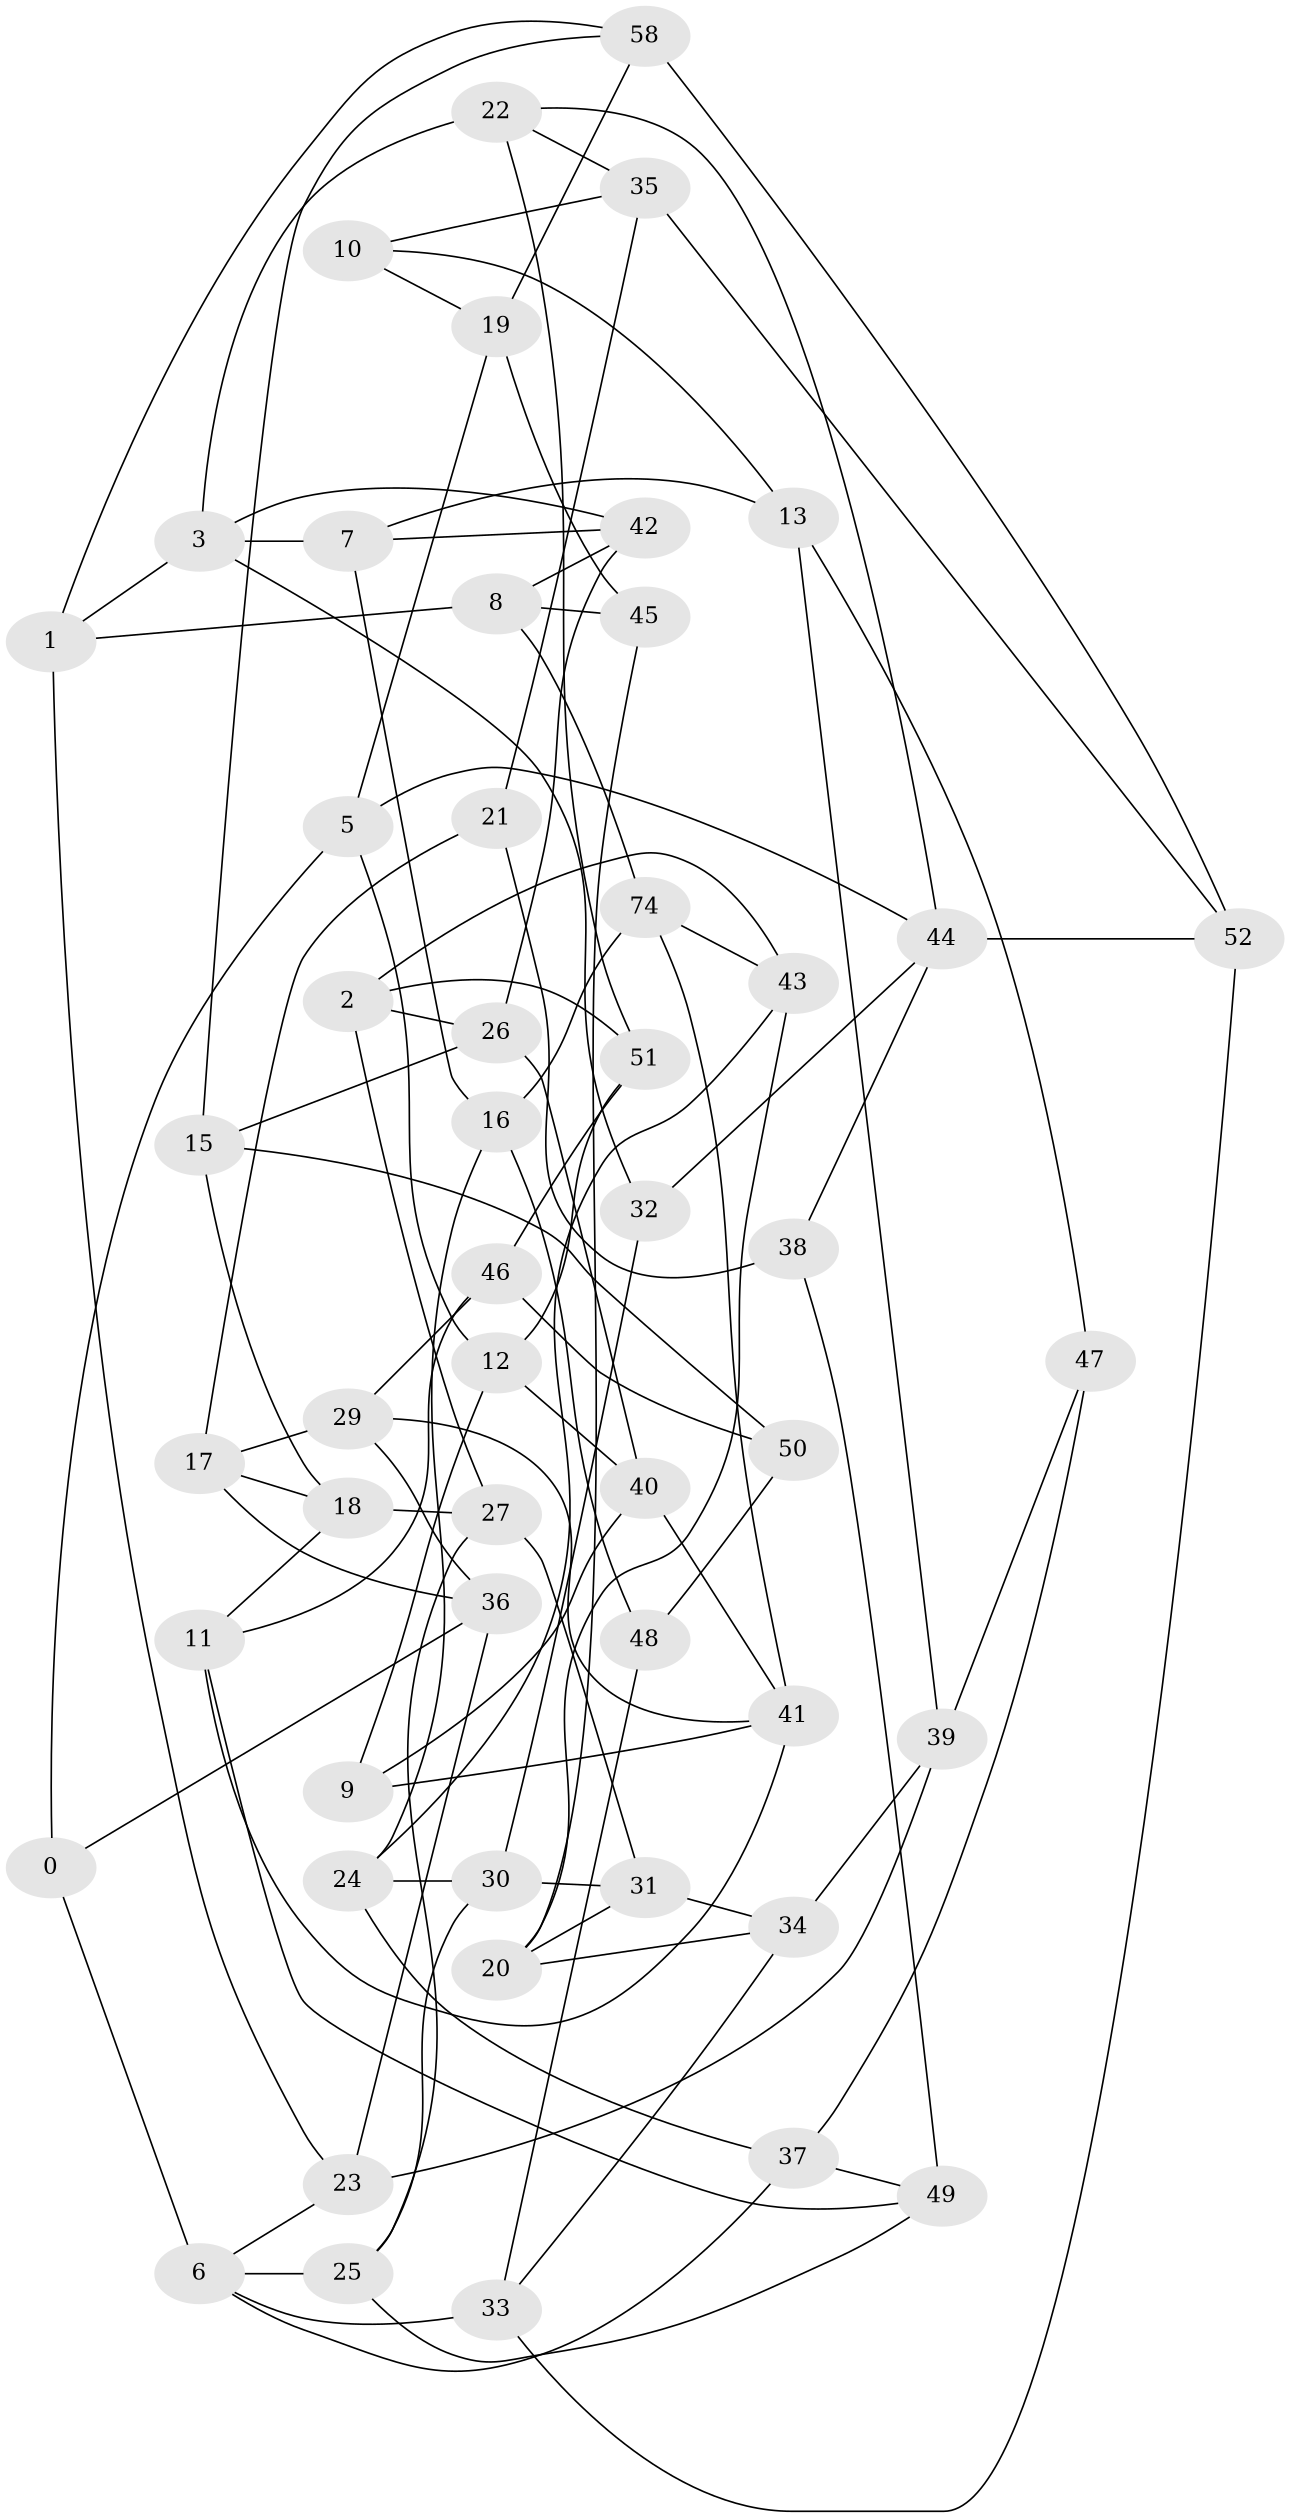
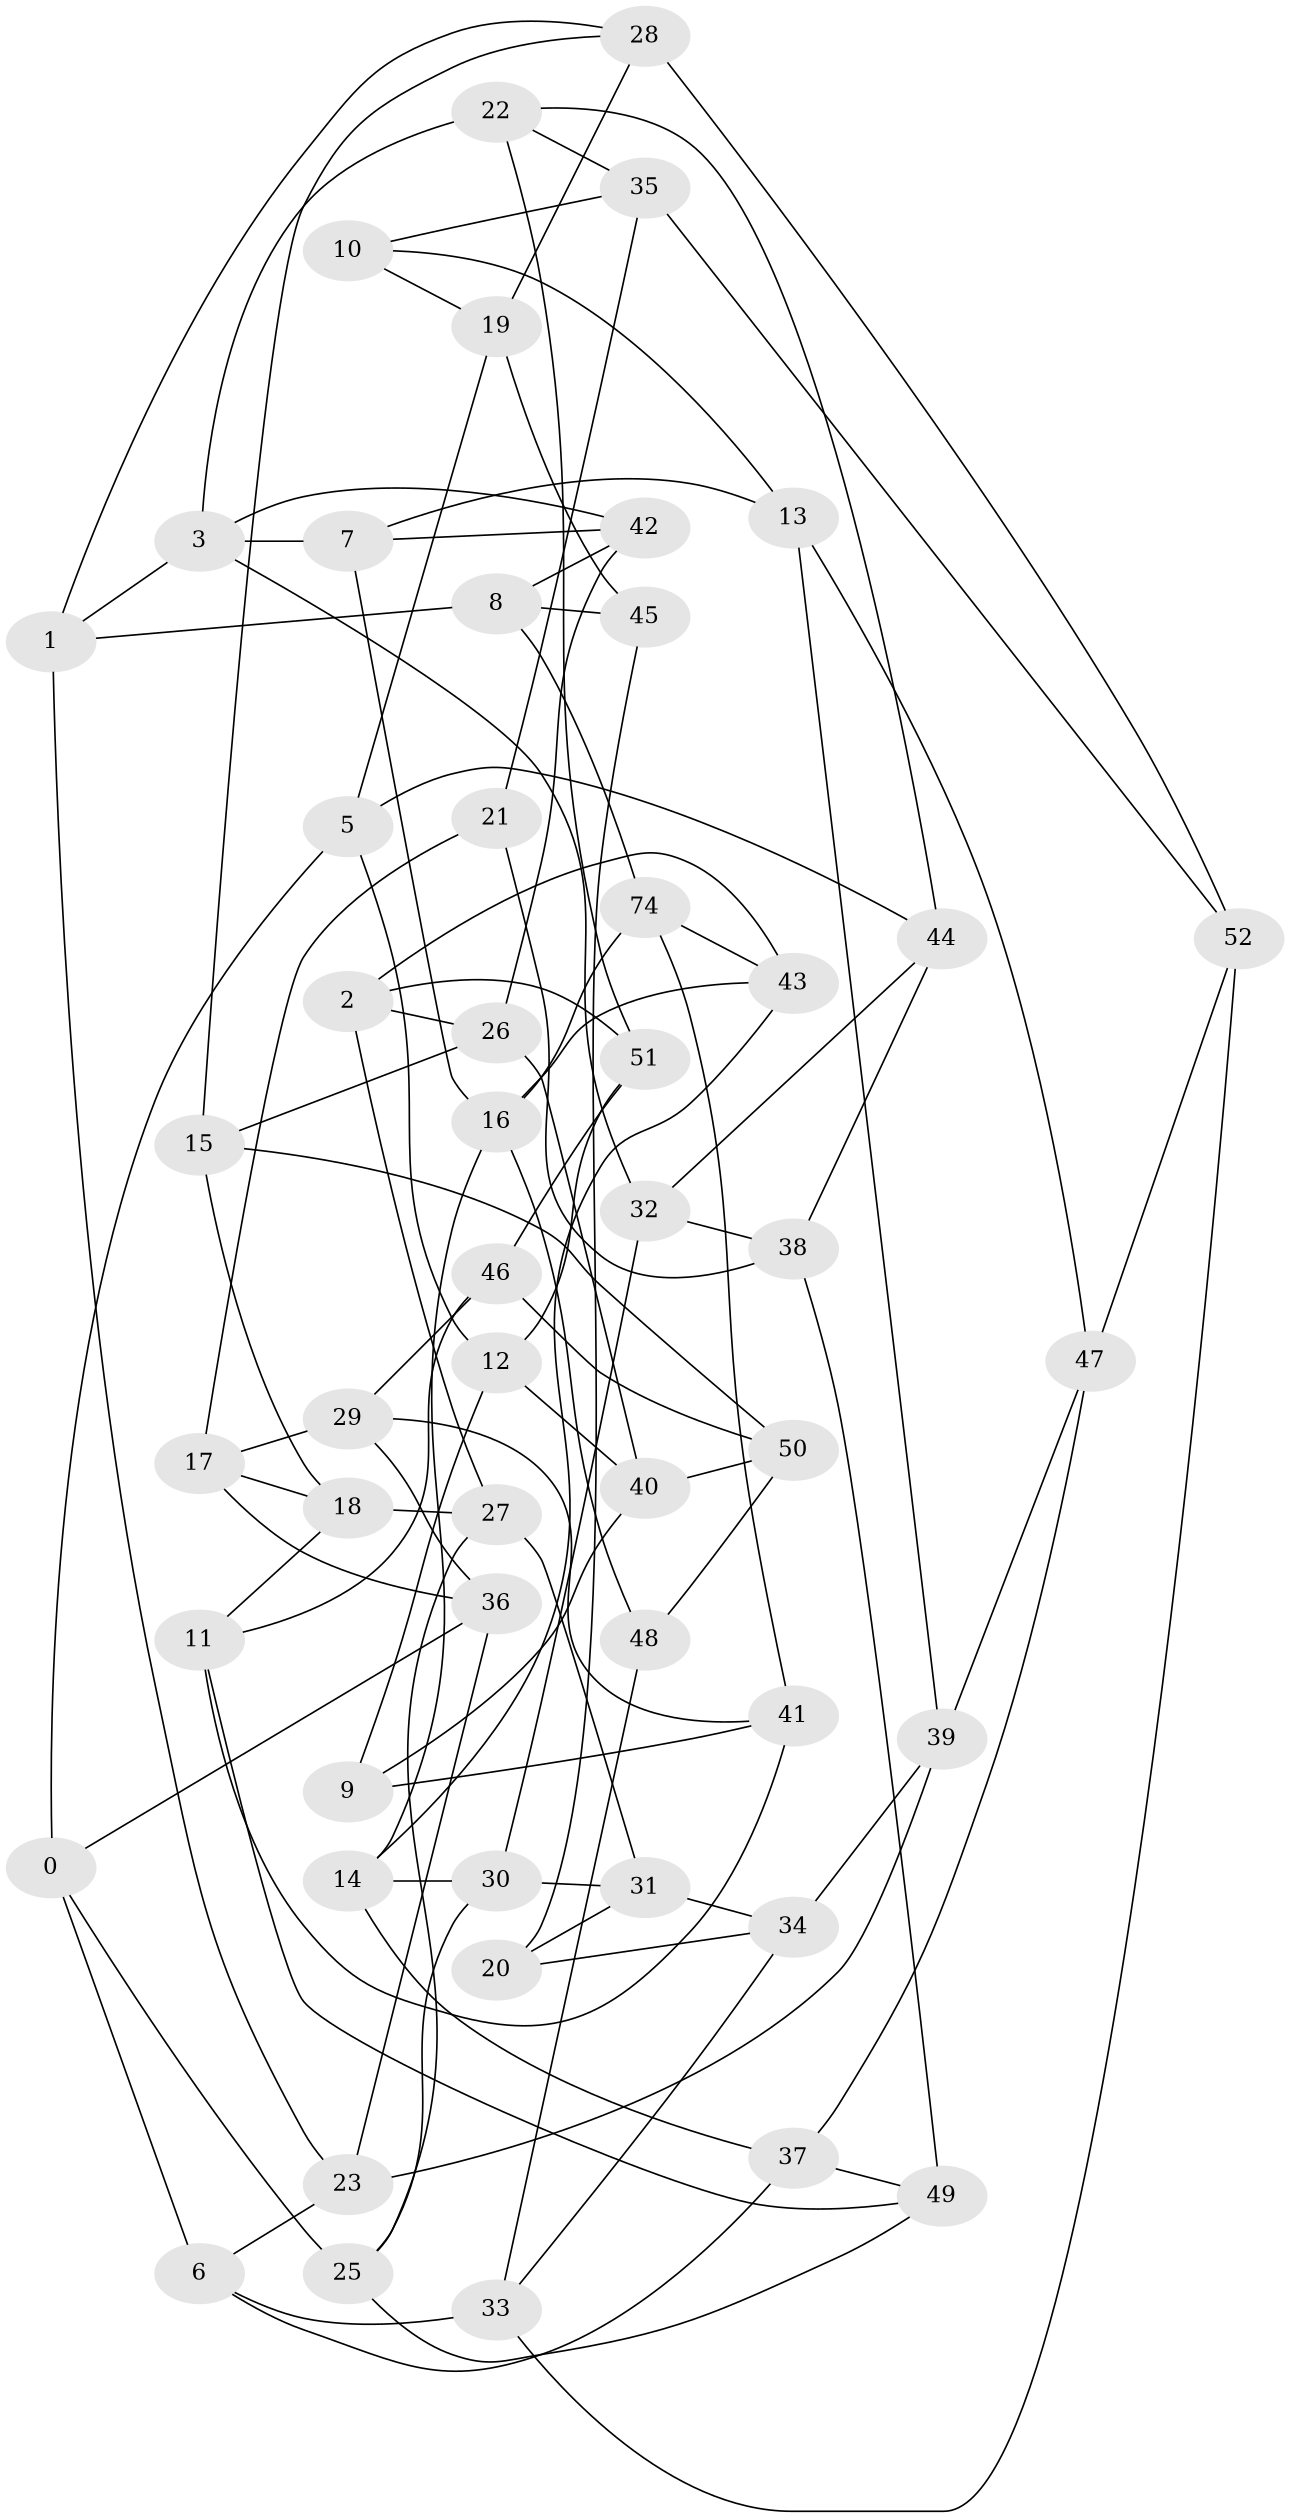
(645, 36) -> (645, 36)
(1091, 939) -> (1165, 1150)
none -> (715, 1229)
(703, 1509) -> (630, 1002)
(719, 1602) -> (720, 1469)
(348, 1881) -> (348, 1881)
(274, 2274) -> (189, 2077)
